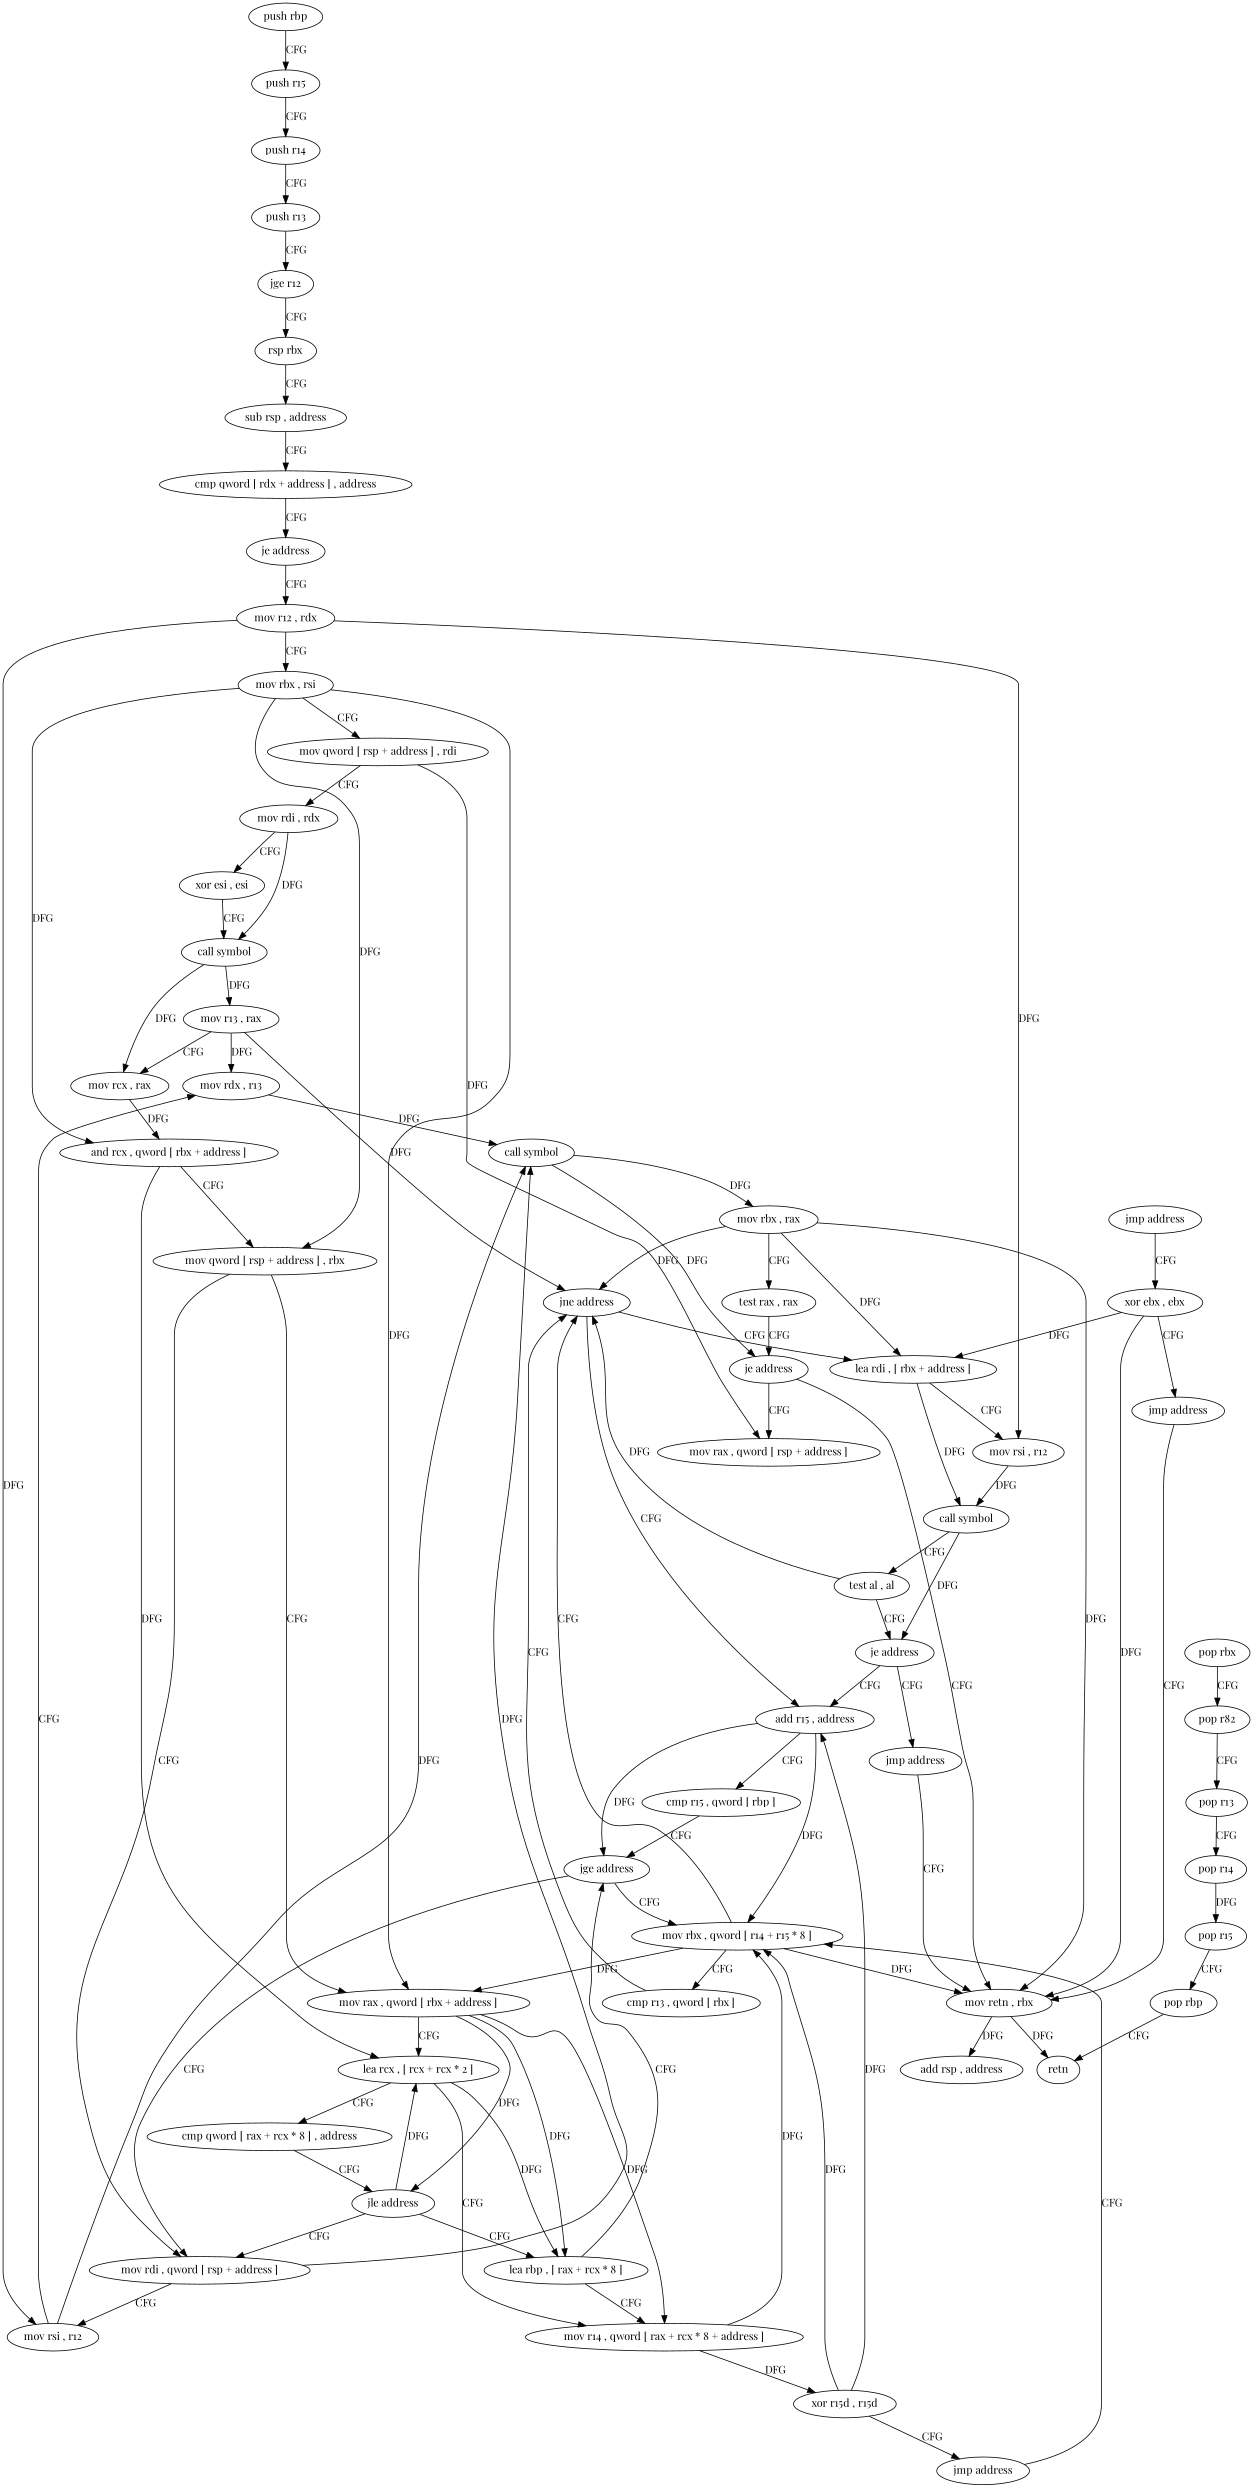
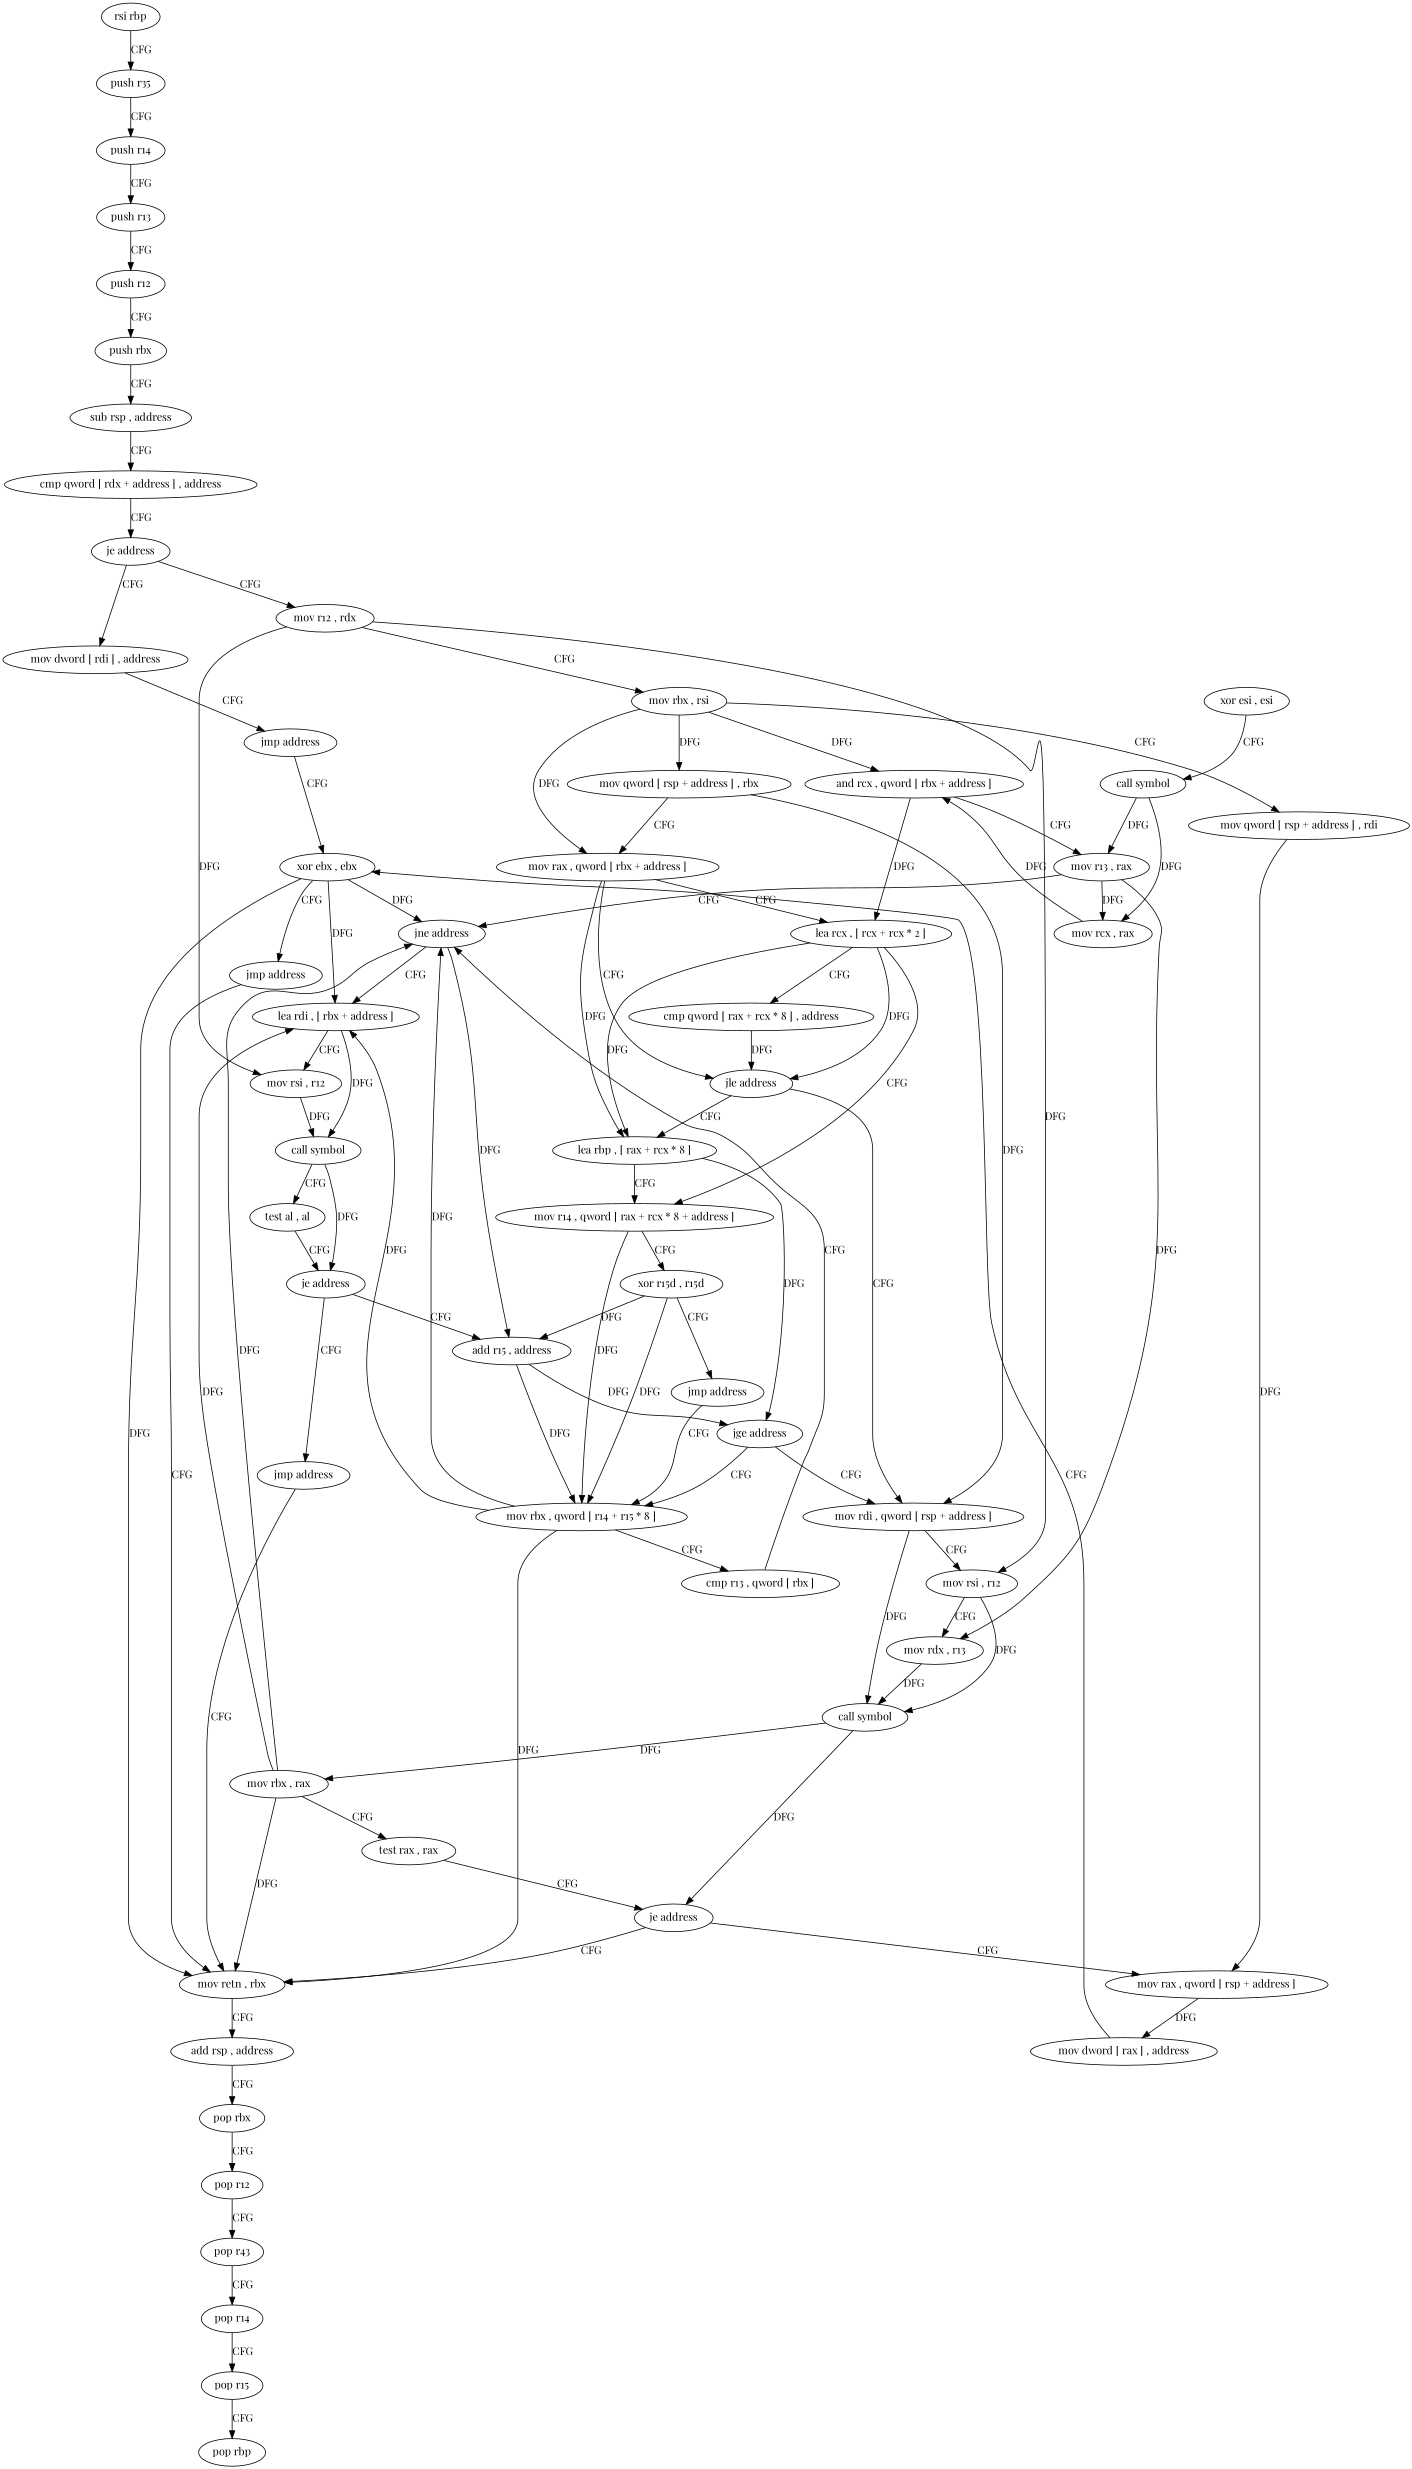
(286, 17) -> (131, 17)
(286, 84) -> (131, 84)
(286, 284) -> (131, 284)
(286, 351) -> (131, 351)
none -> (95, 660)
(289, 819) -> none
(194, 1053) -> (1113, 901)
(401, 1153) -> (709, 901)
(214, 1204) -> (1016, 821)
(662, 1499) -> (381, 899)
(651, 1519) -> (490, 1151)
(568, 1619) -> (443, 1217)
(1217, 1720) -> (232, 2185)
(169, 1761) -> (1013, 1151)
(721, 1803) -> none
(1217, 1803) -> (232, 2252)
(1227, 1903) -> (243, 2352)
(582, 1969) -> (372, 1315)
(993, 2036) -> (243, 2018)
none -> (1124, 2051)
(666, 2070) -> (794, 1284)
(1058, 2070) -> none
none -> (232, 2081)
(509, 2103) -> (614, 975)
(610, 2129) -> none
(405, 2141) -> (877, 1035)
(349, 2170) -> (762, 1050)
(776, 2371) -> (665, 1251)
